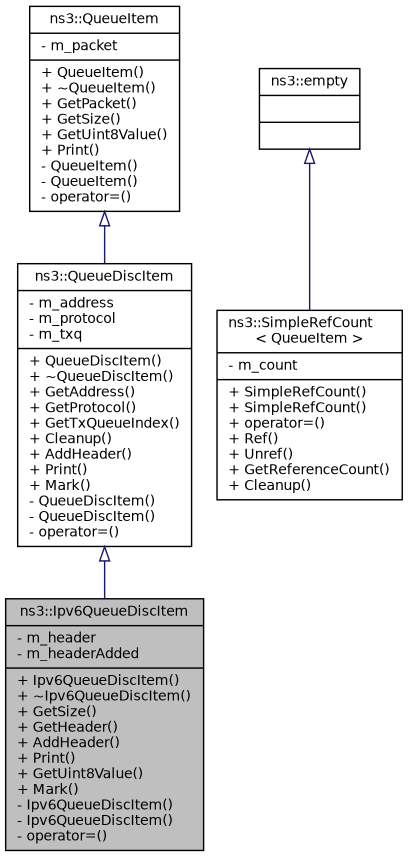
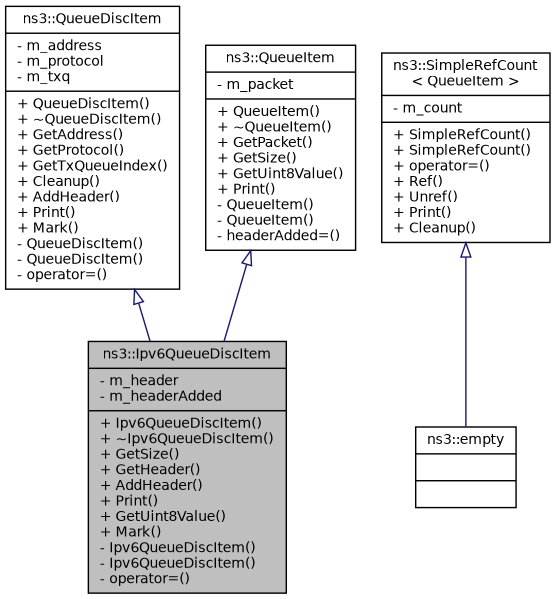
(86, 197) -> (279, 236)
(310, 237) -> (466, 342)
(105, 245) -> (235, 303)
(310, 470) -> (423, 213)
